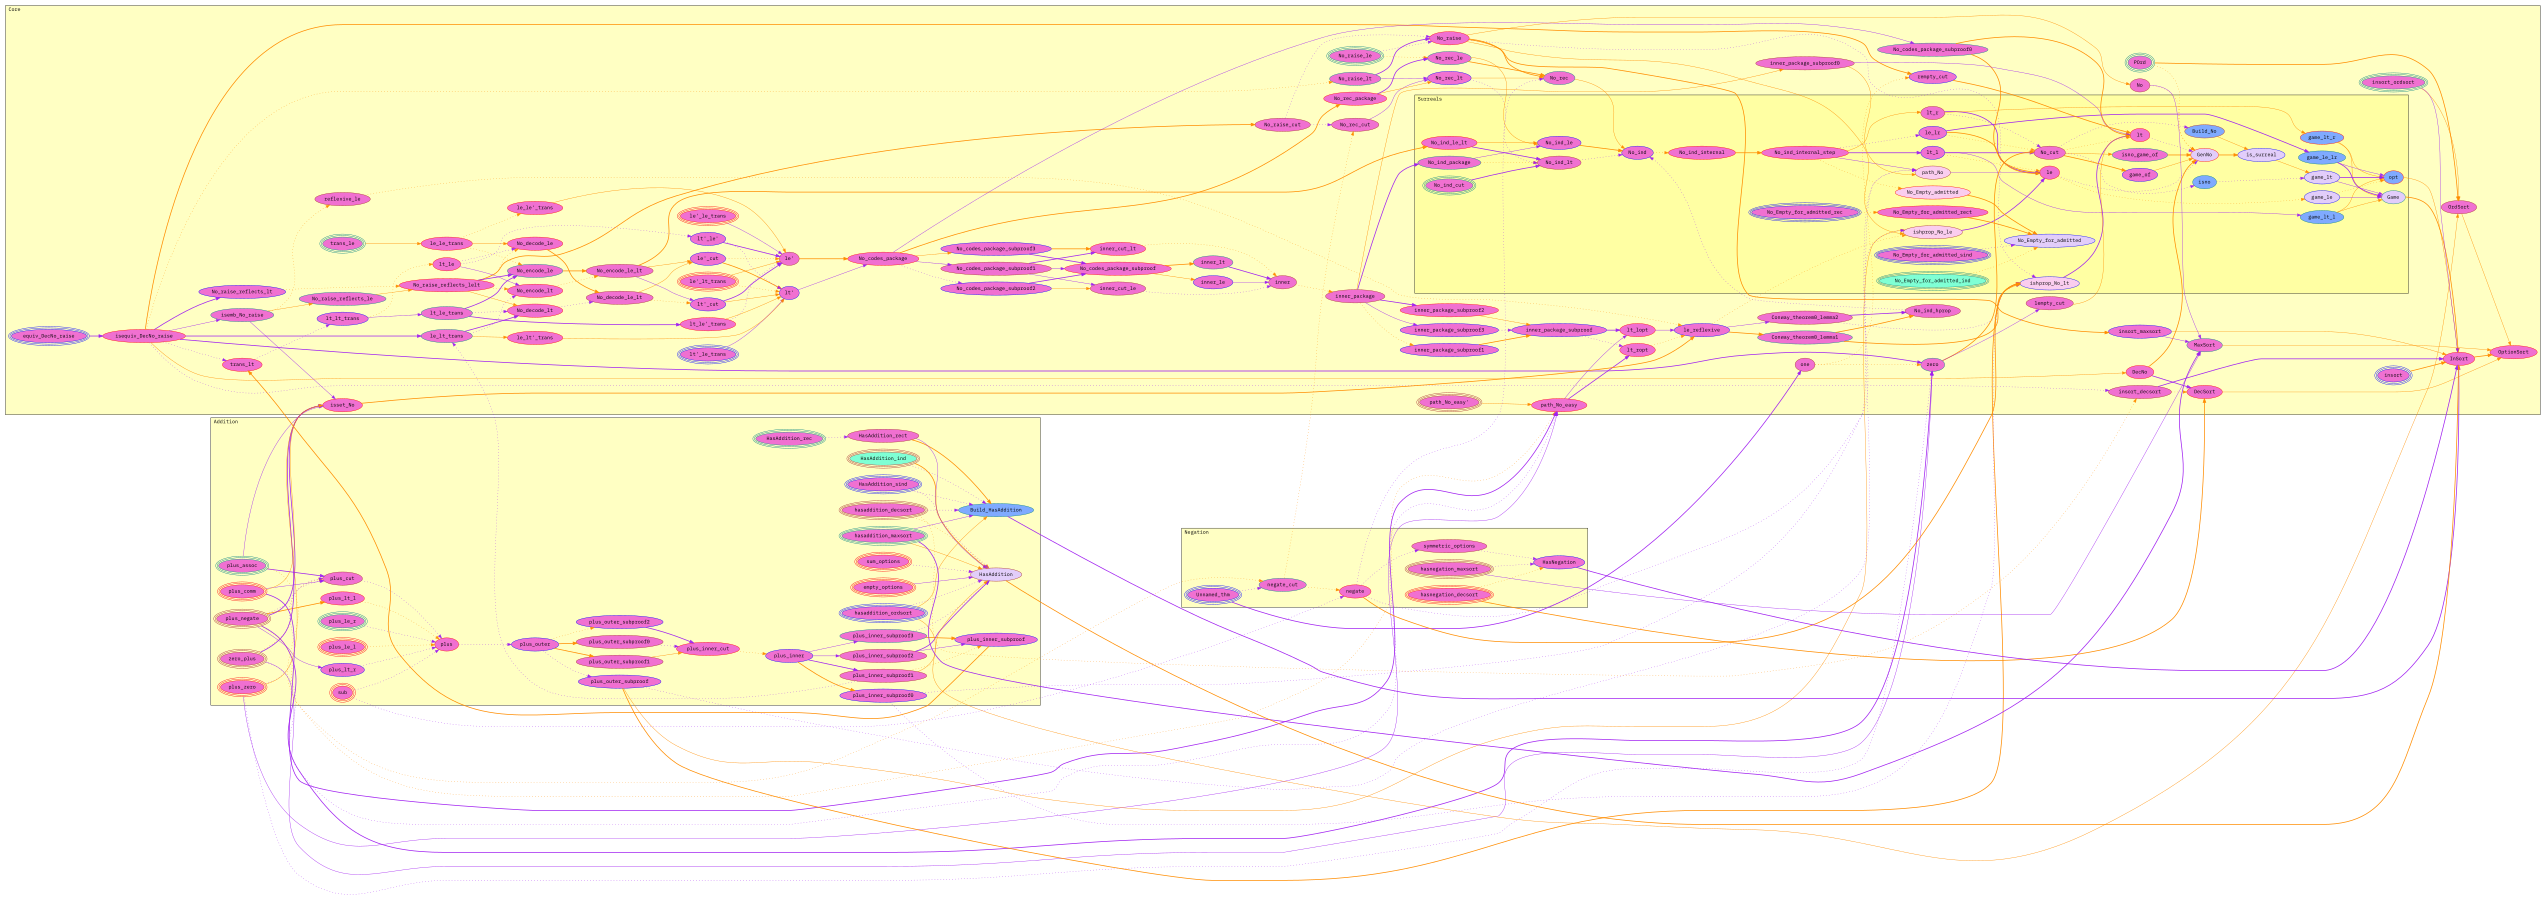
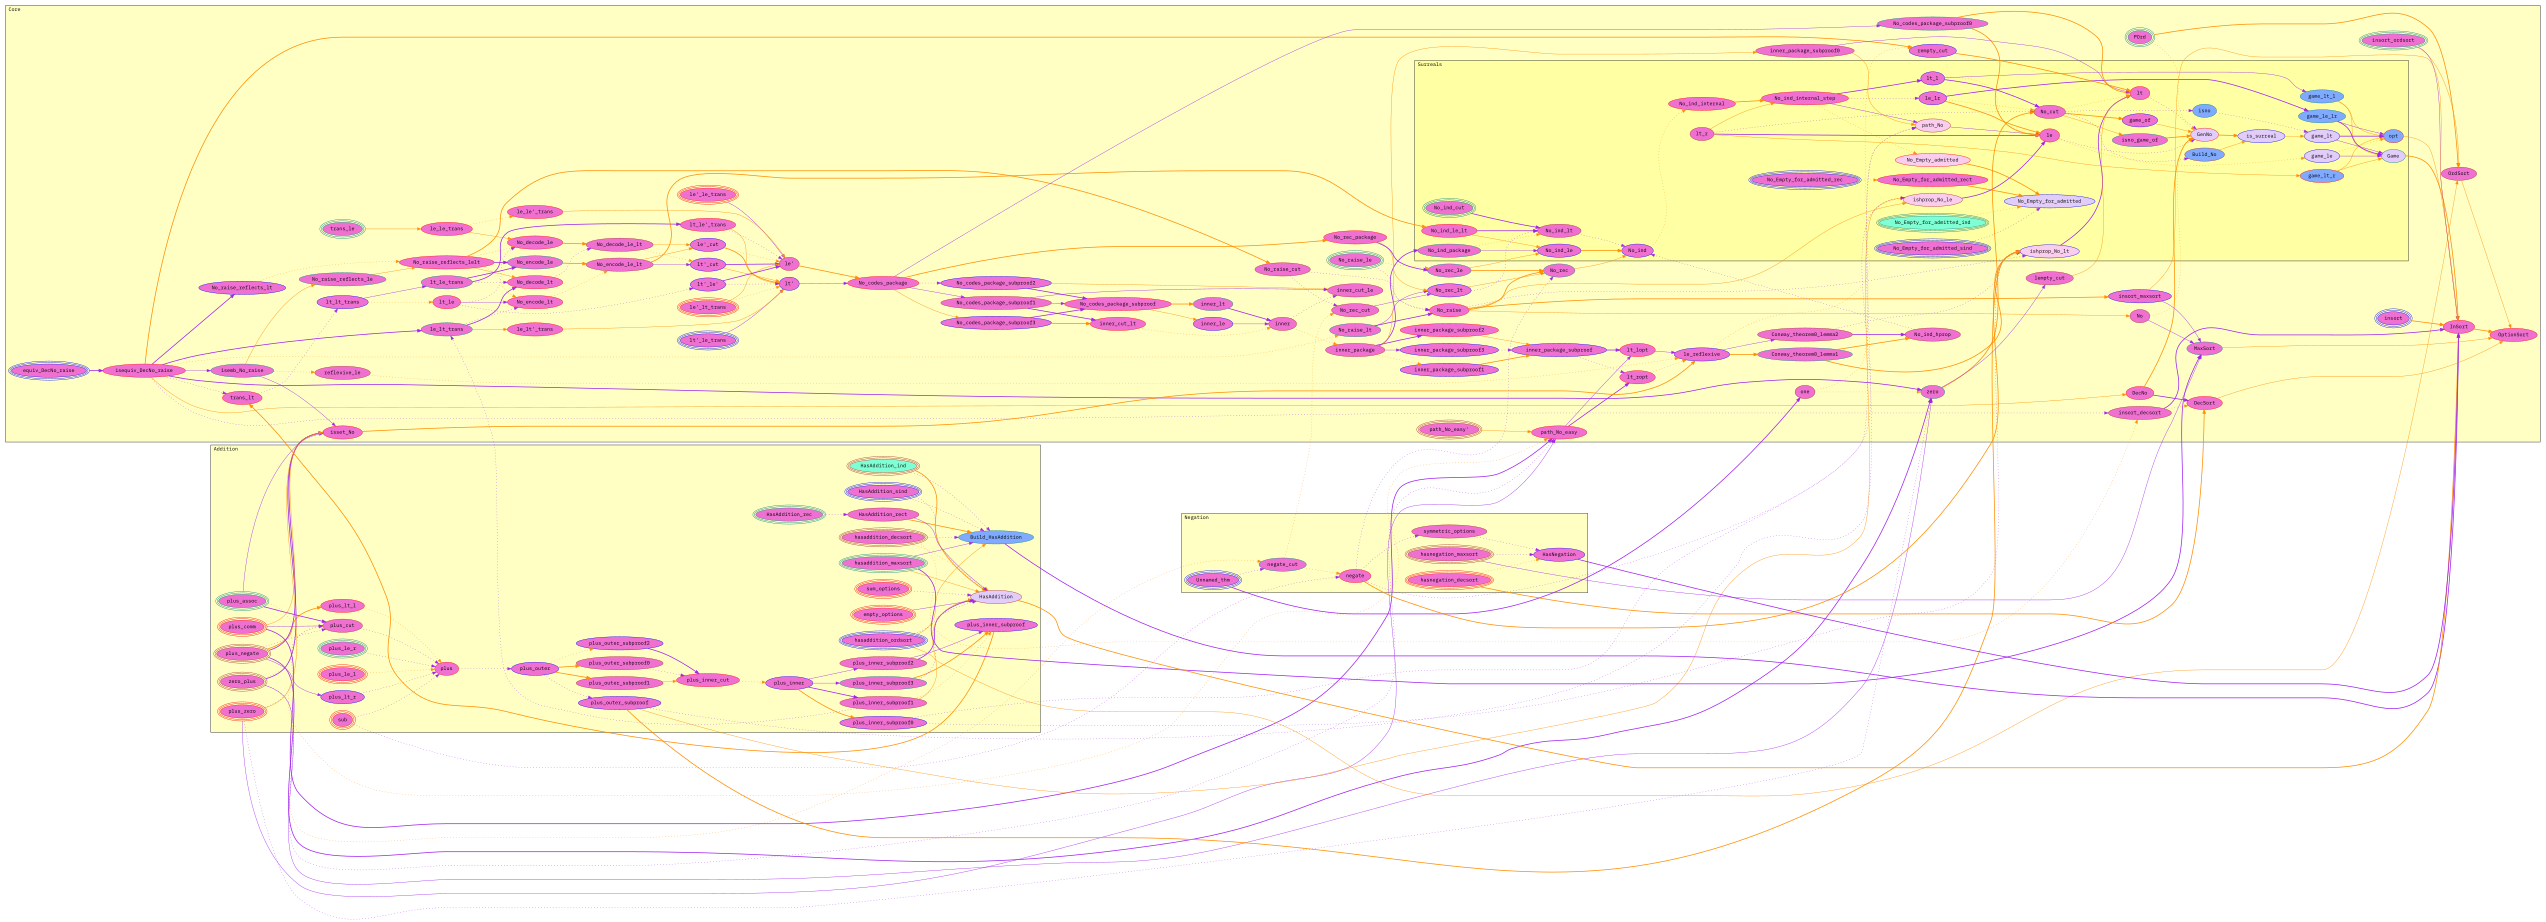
(1876, 122) -> (1740, 114)
(497, 255) -> none
(1205, 294) -> (1312, 306)
